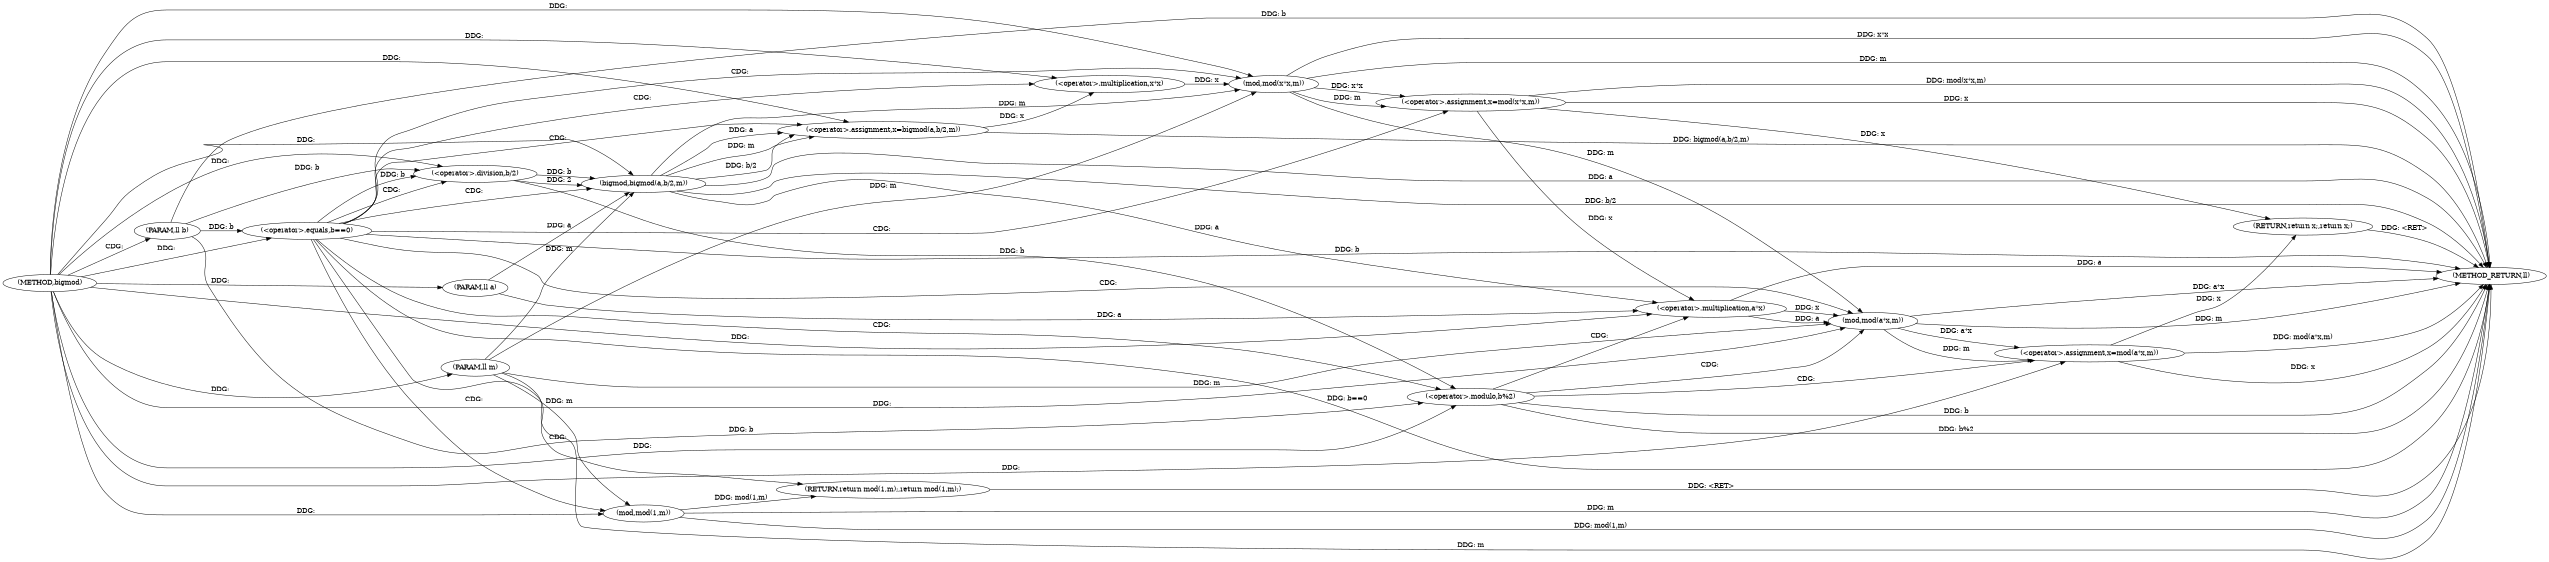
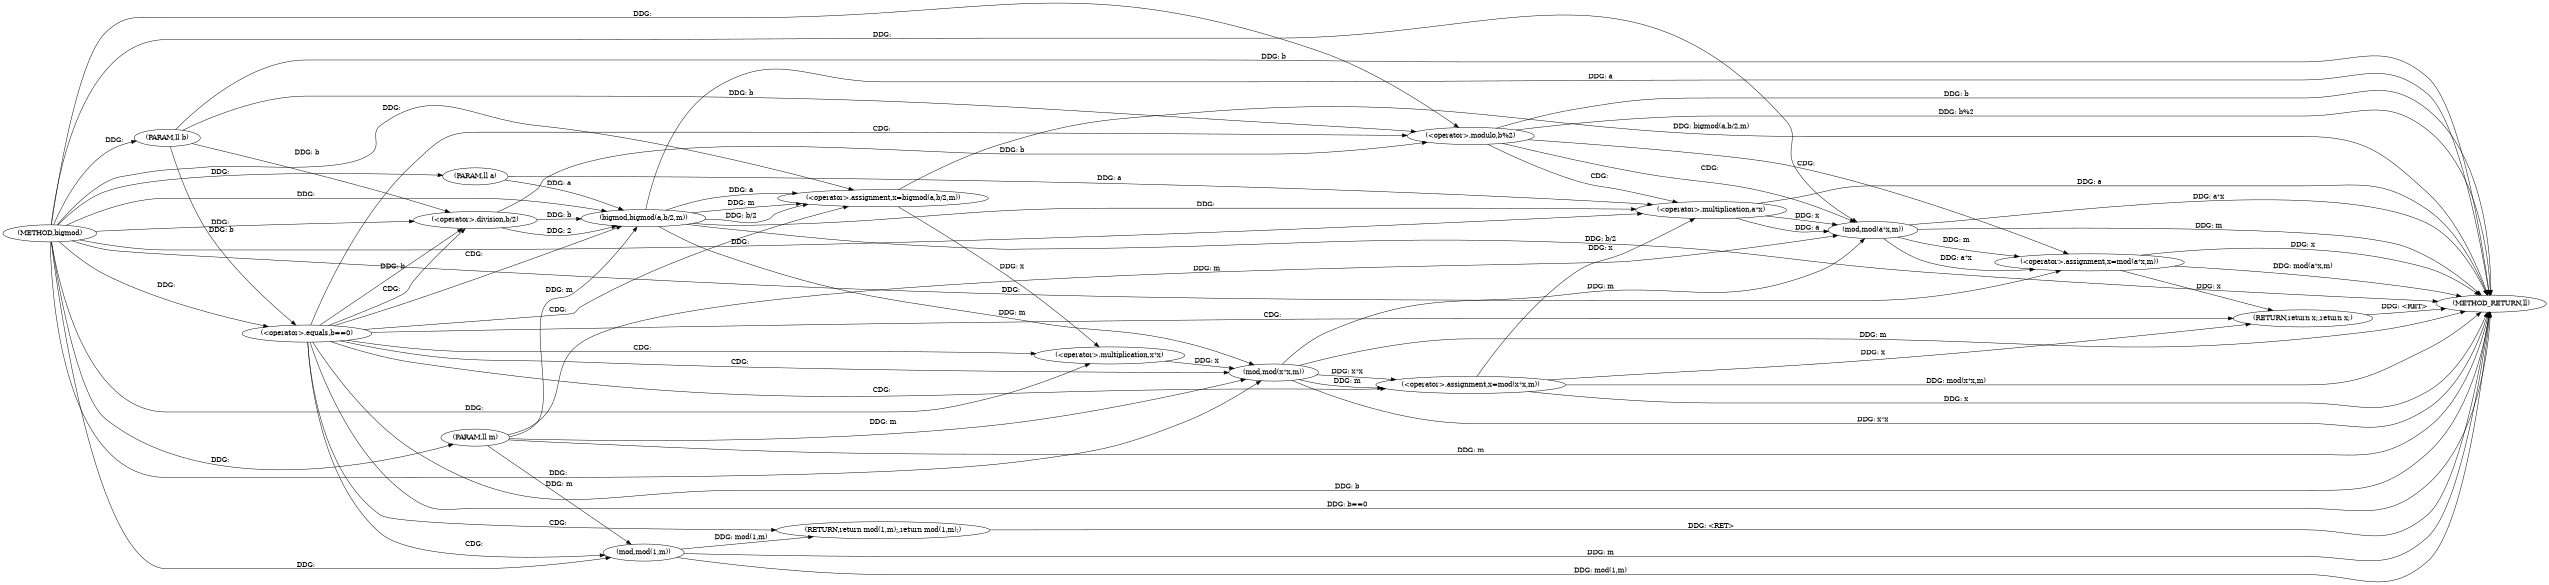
(1207, 228) -> (1207, 205)
(115, 247) -> (115, 140)
(1091, 290) -> (1300, 319)
